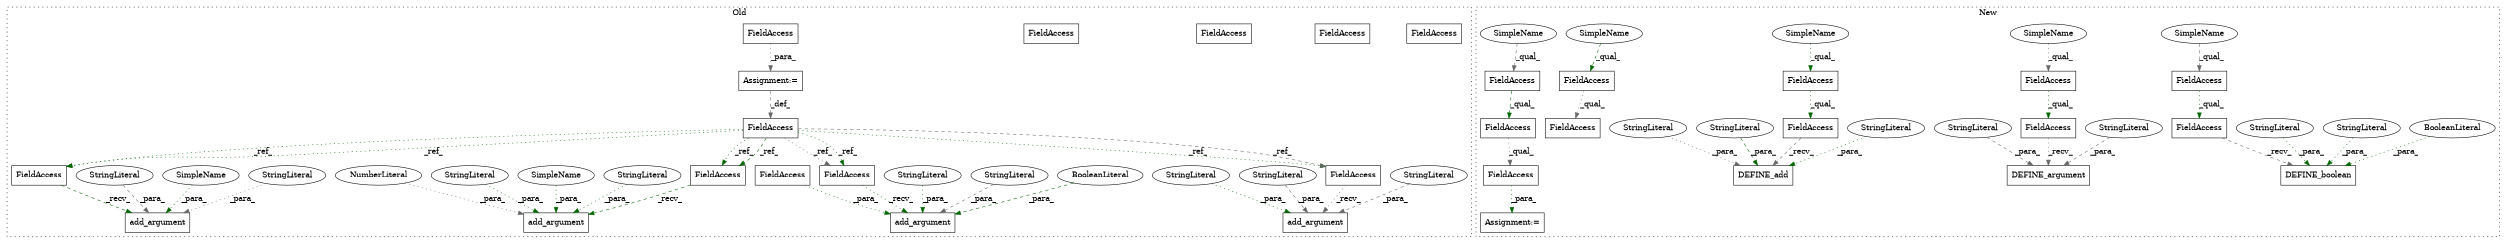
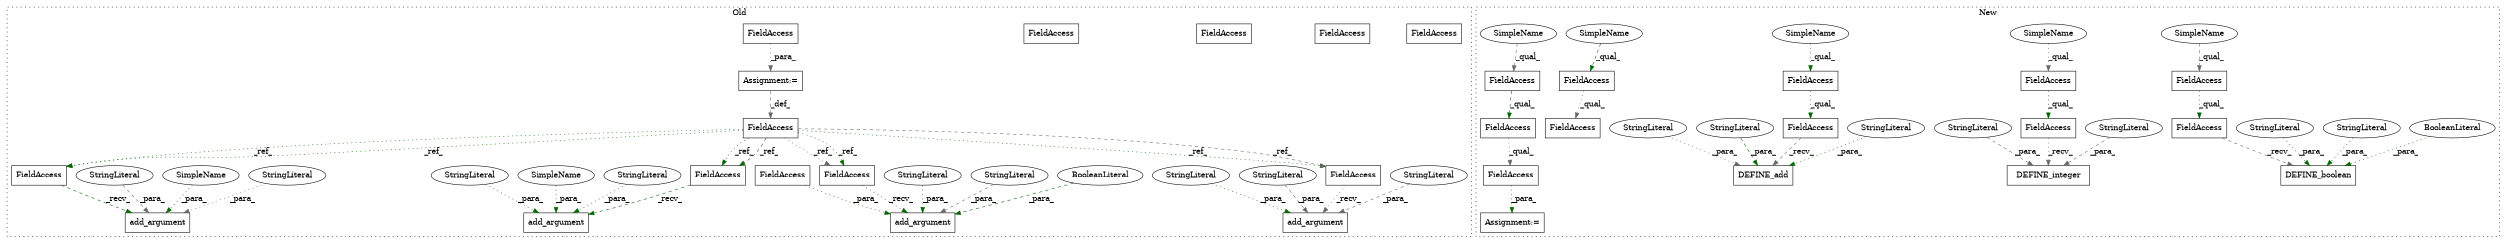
(379, 175) -> none
(2048, 175) -> (2048, 175)
